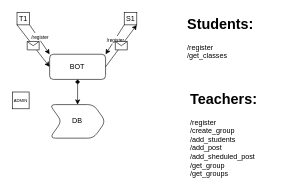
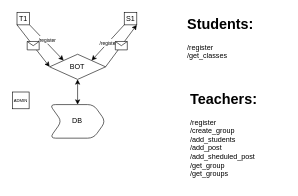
(78, 67) -> (78, 67)
(78, 85) -> (78, 85)
